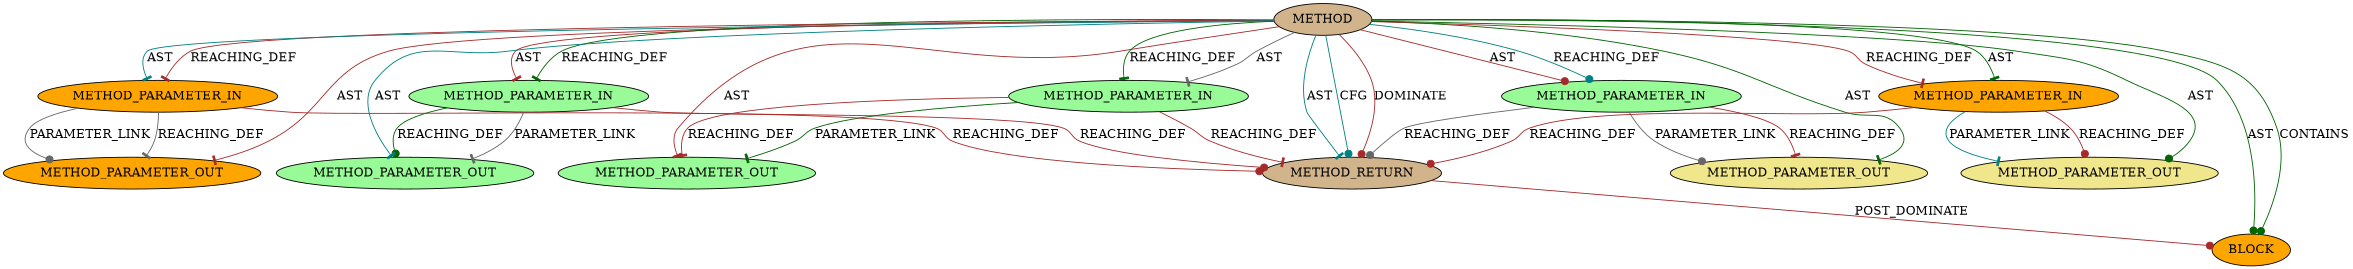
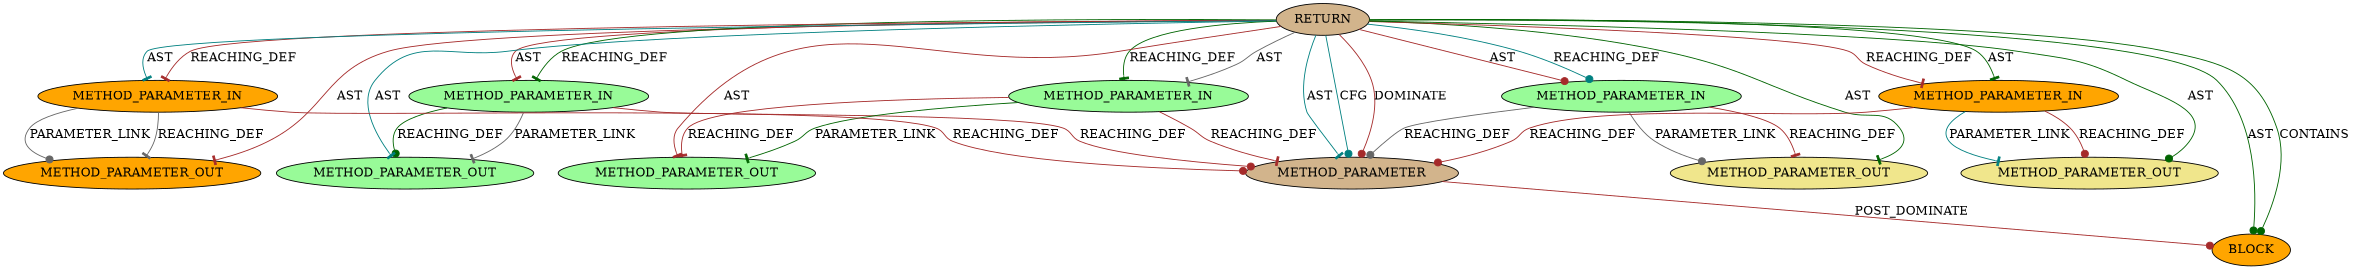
(1323, 19) -> (1323, 19)
(1352, 173) -> (1352, 173)
